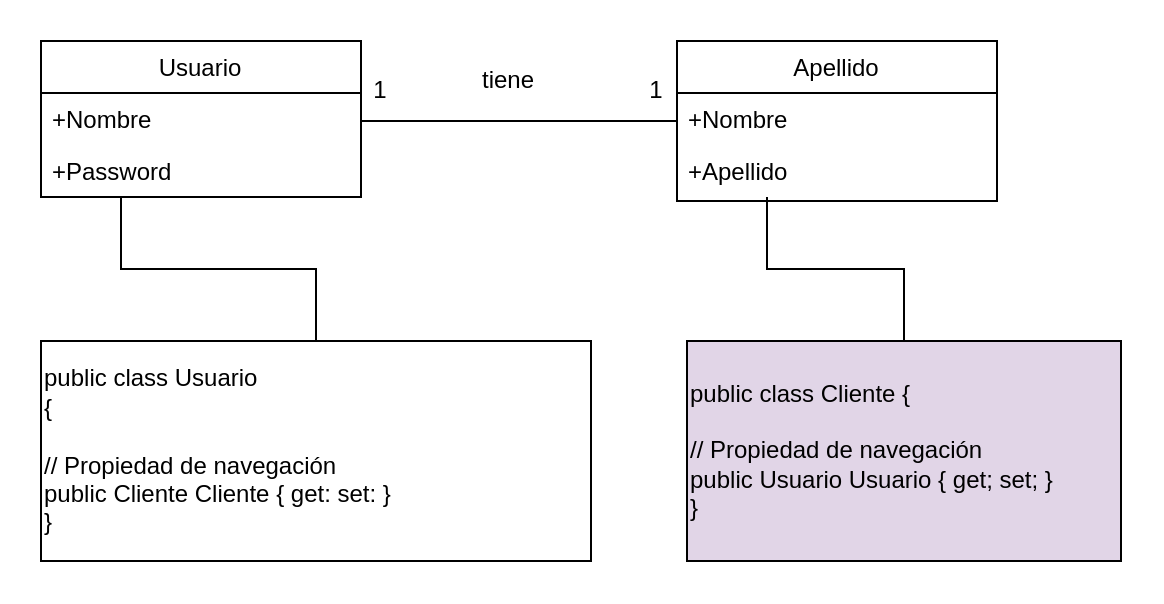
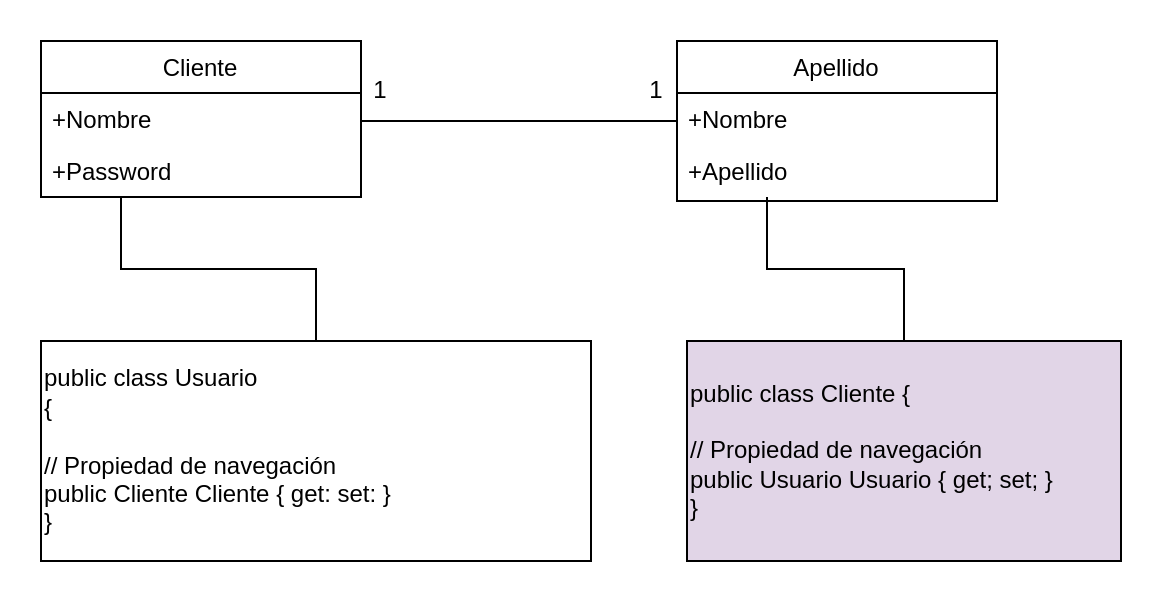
(200, 68) -> (200, 68)
(509, 81) -> none
